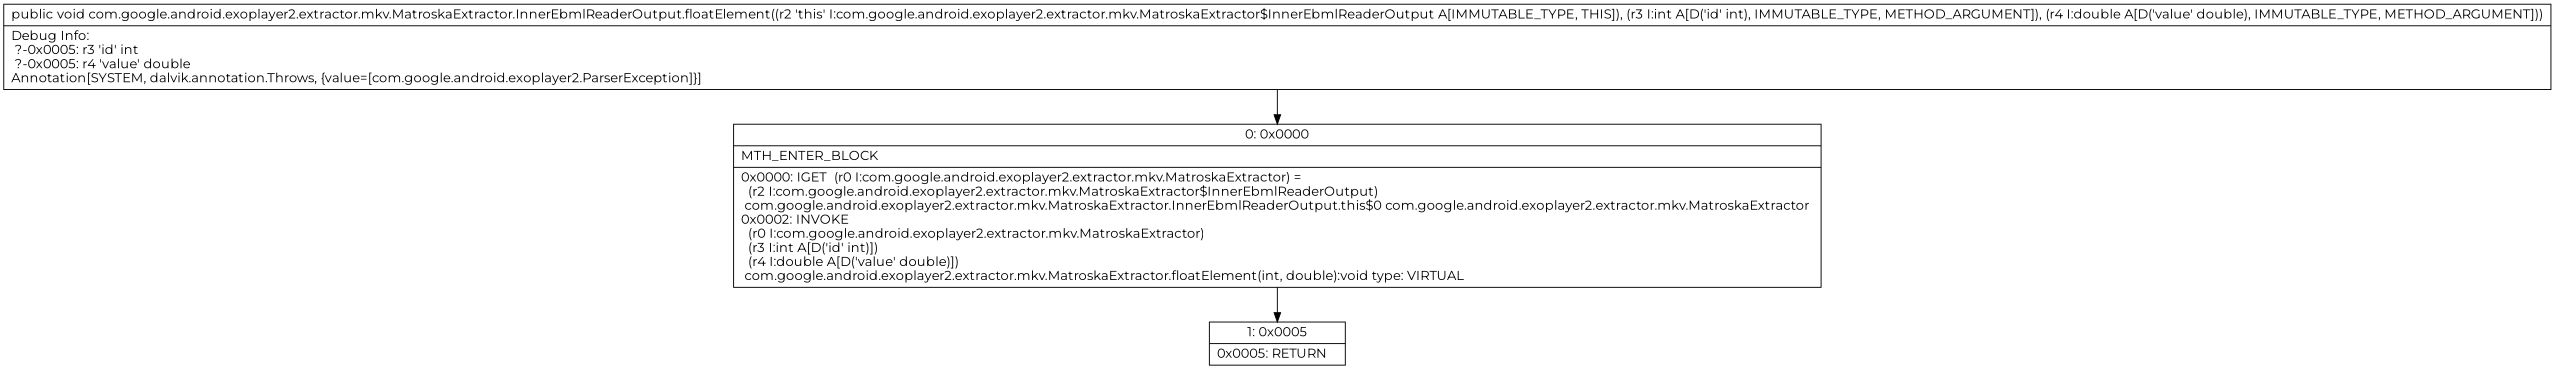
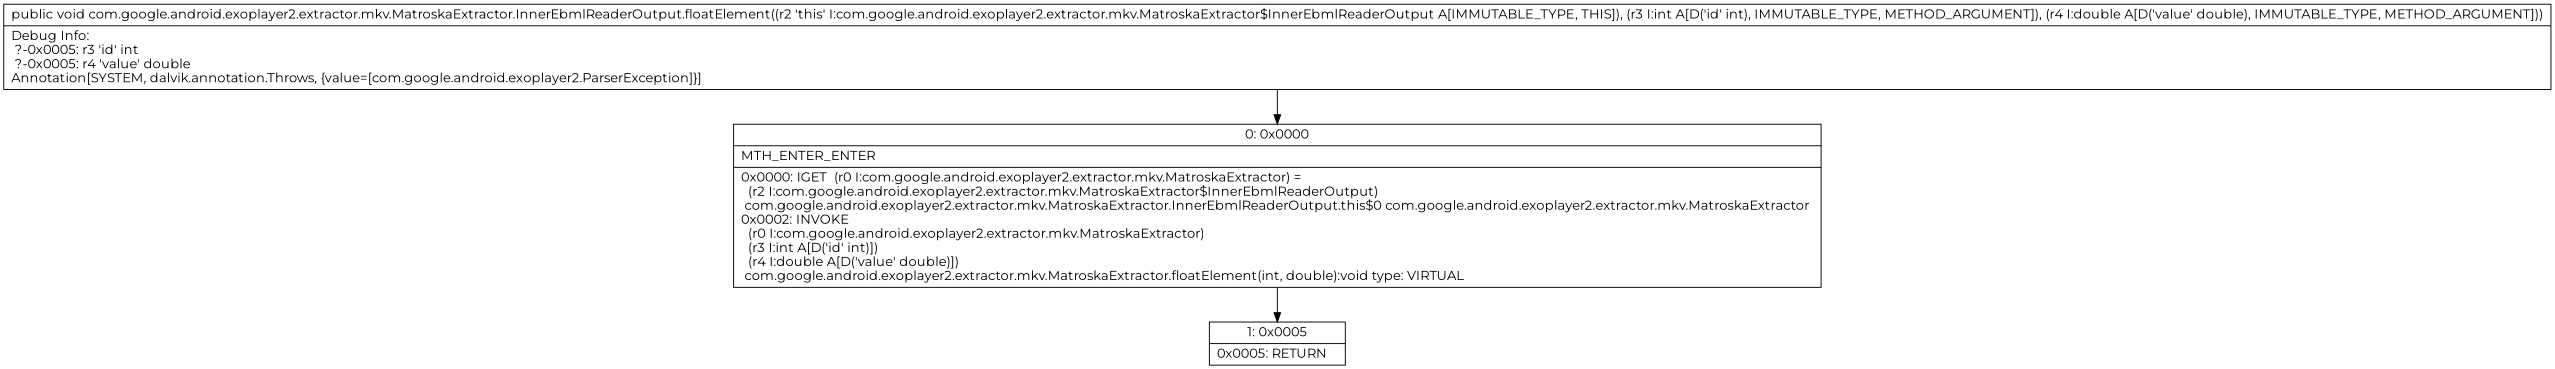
(810, 156) -> (809, 156)
